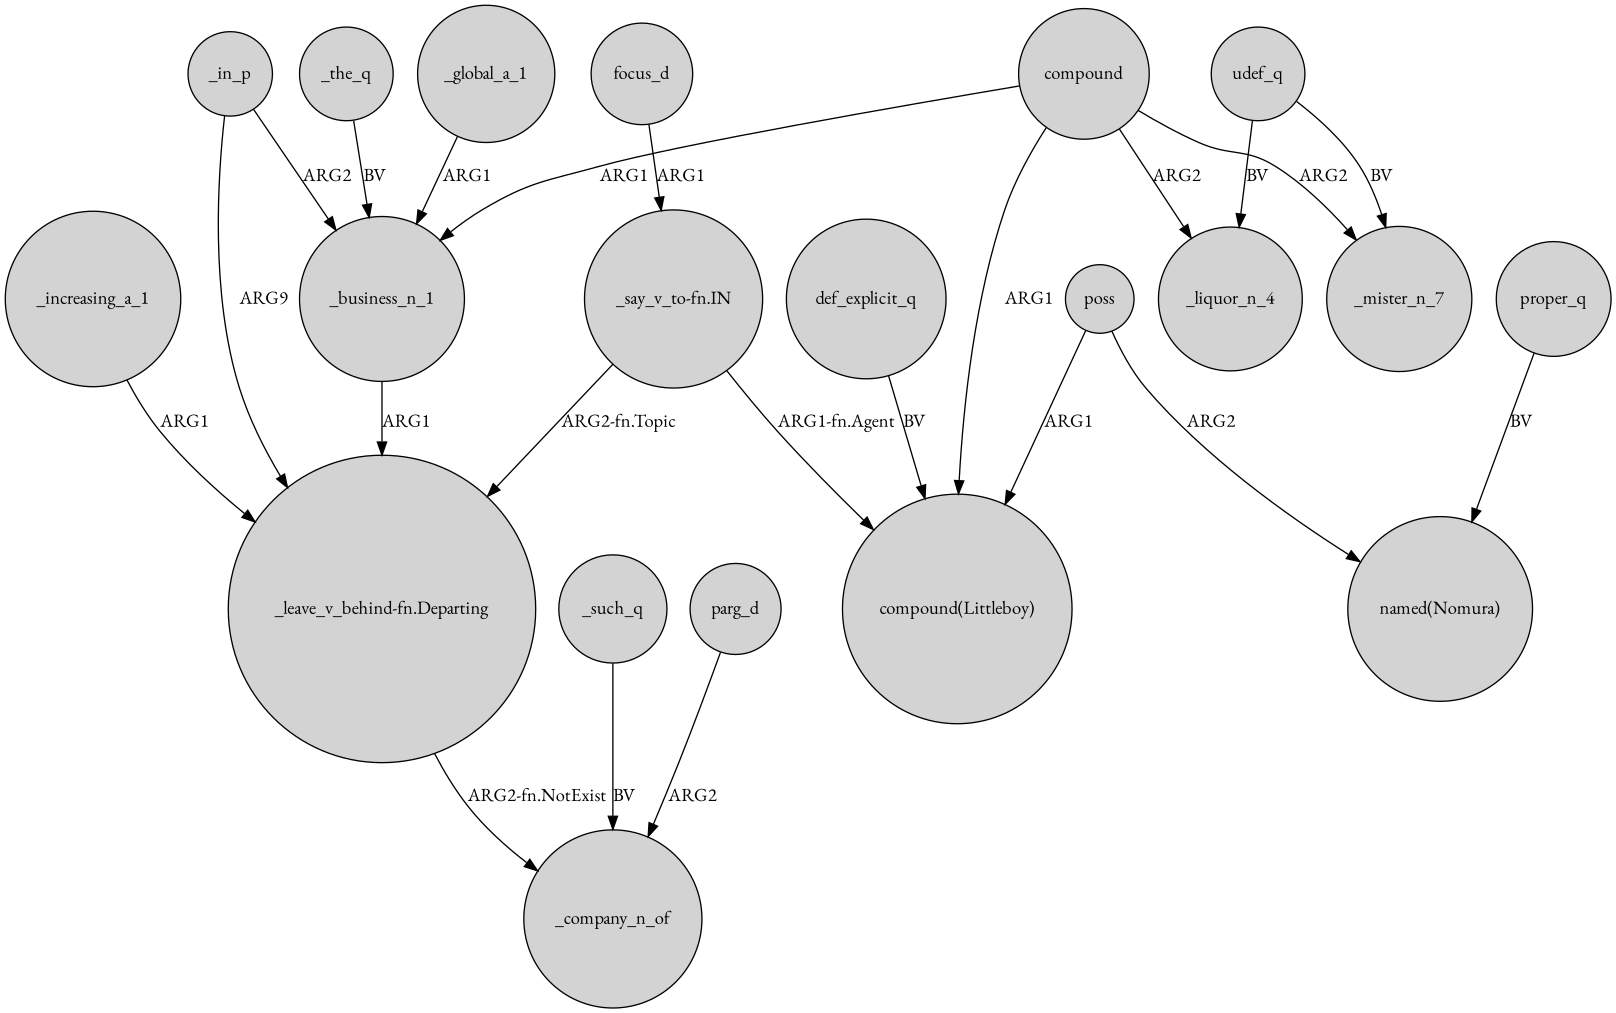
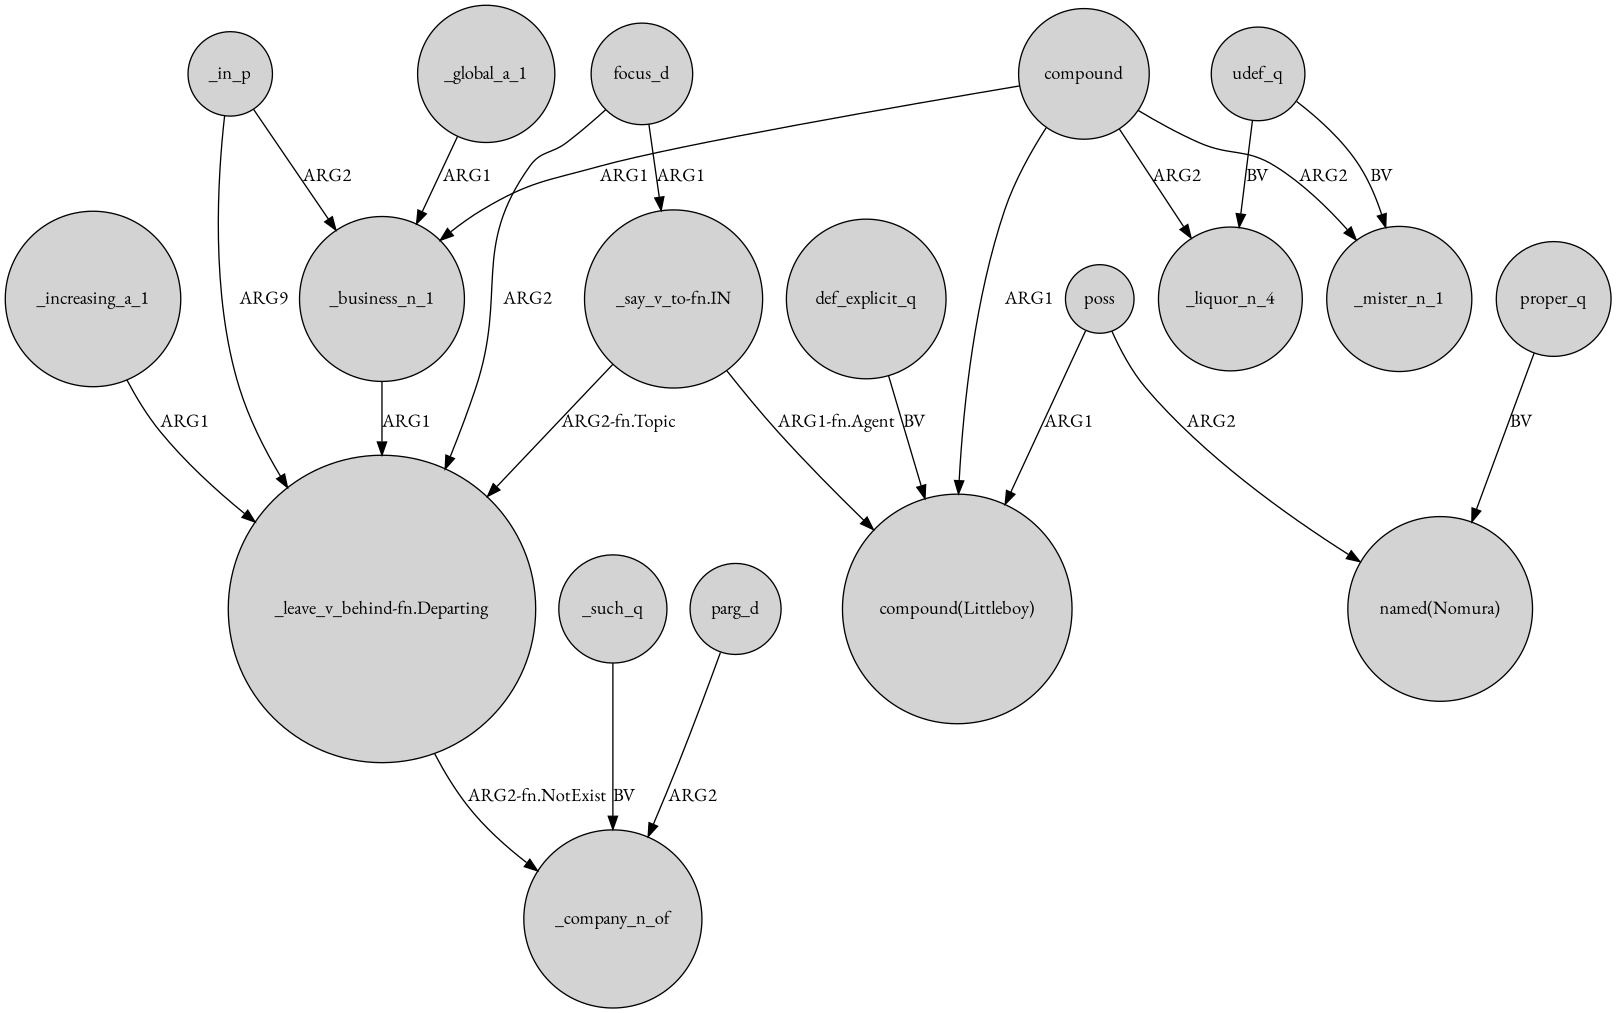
(346, 74) -> none
none -> (494, 263)
(1399, 299) -> (1399, 299)
